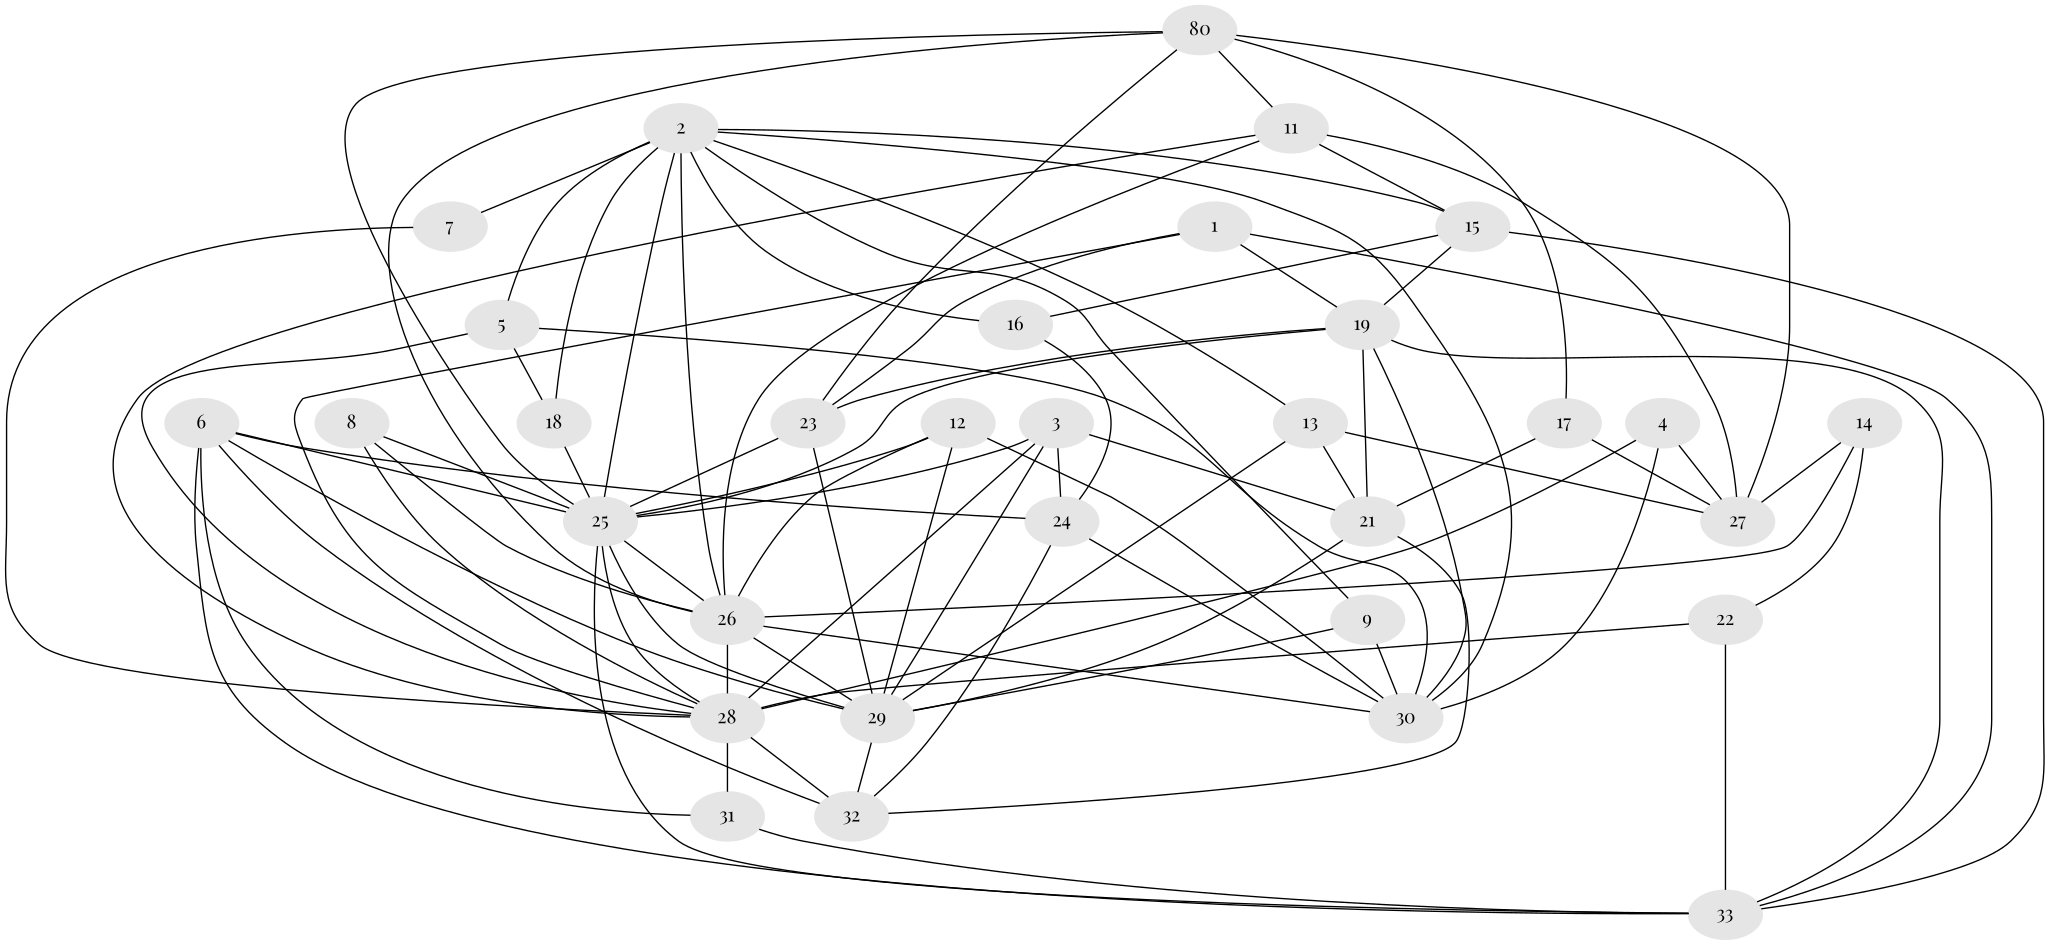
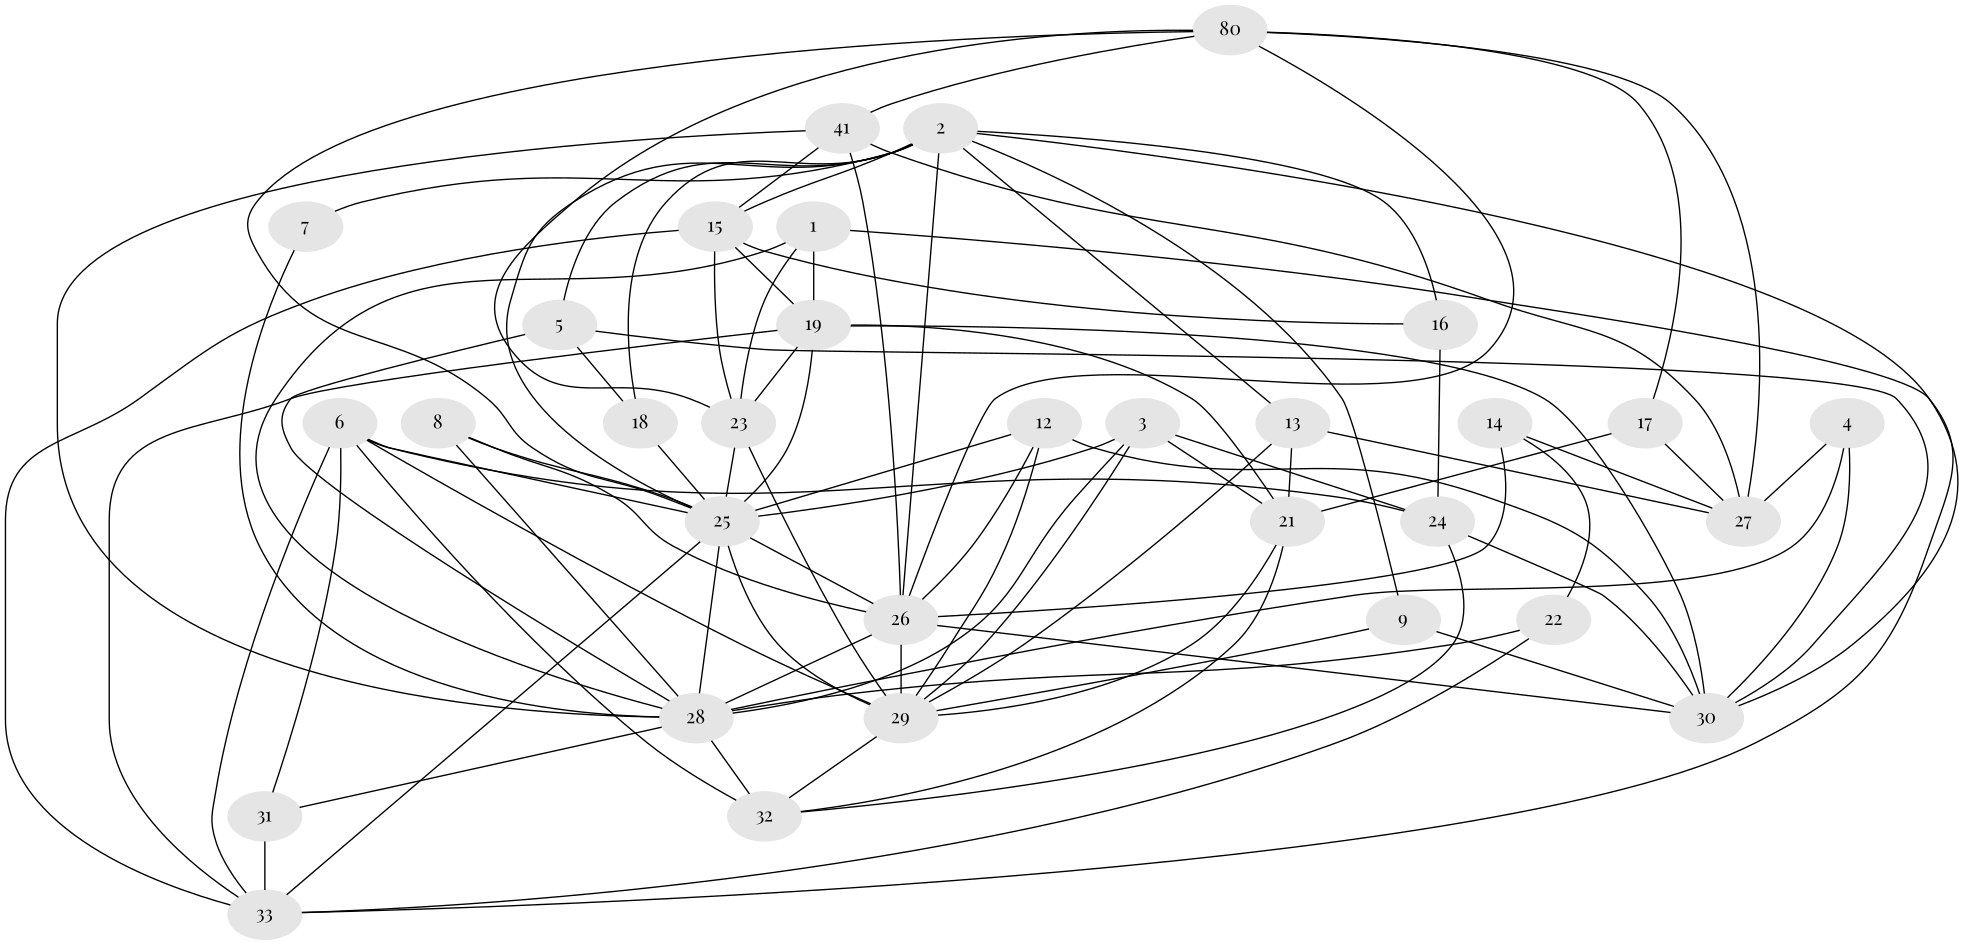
(1291, 128) -> (842, 128)
none -> (717, 326)
